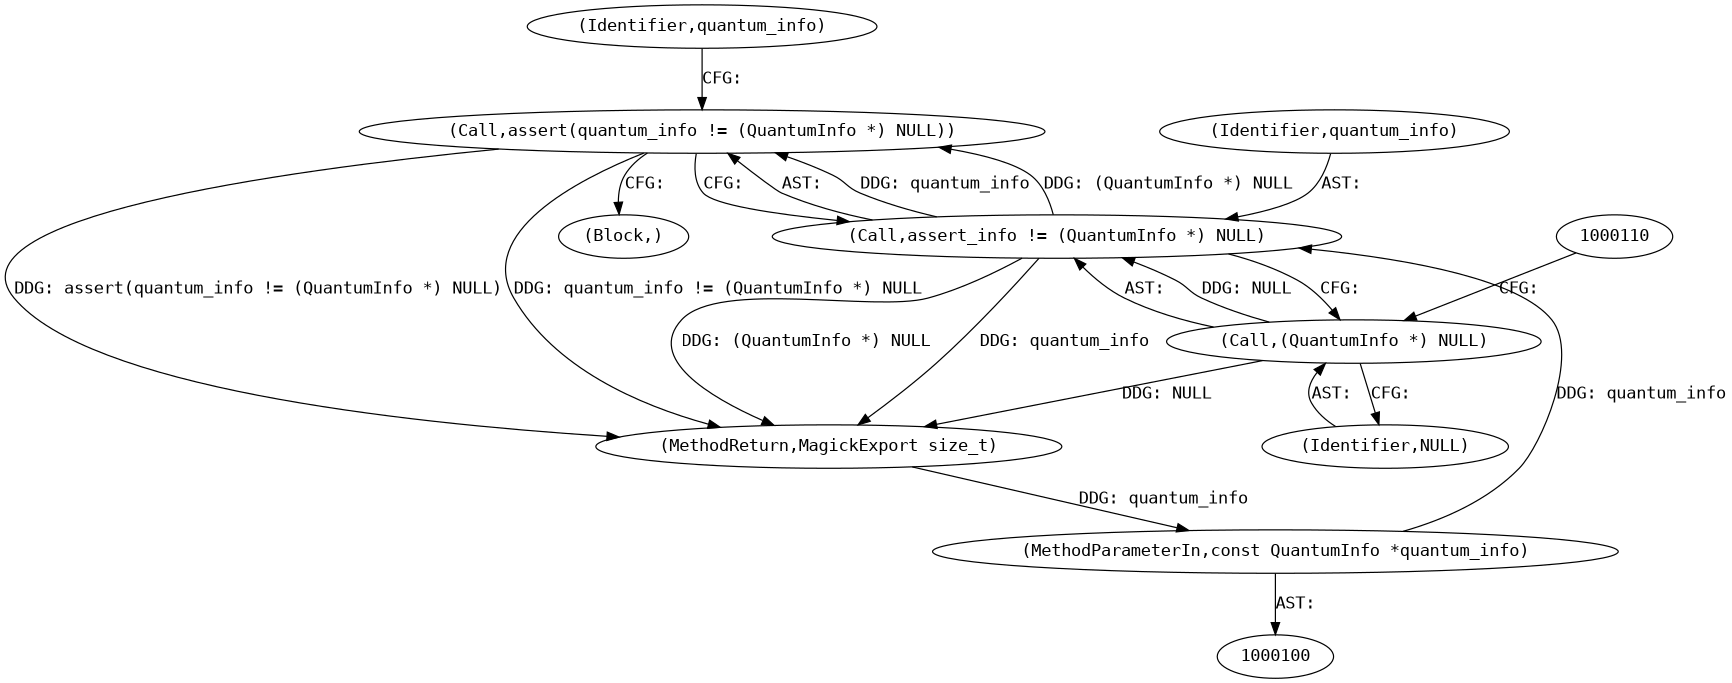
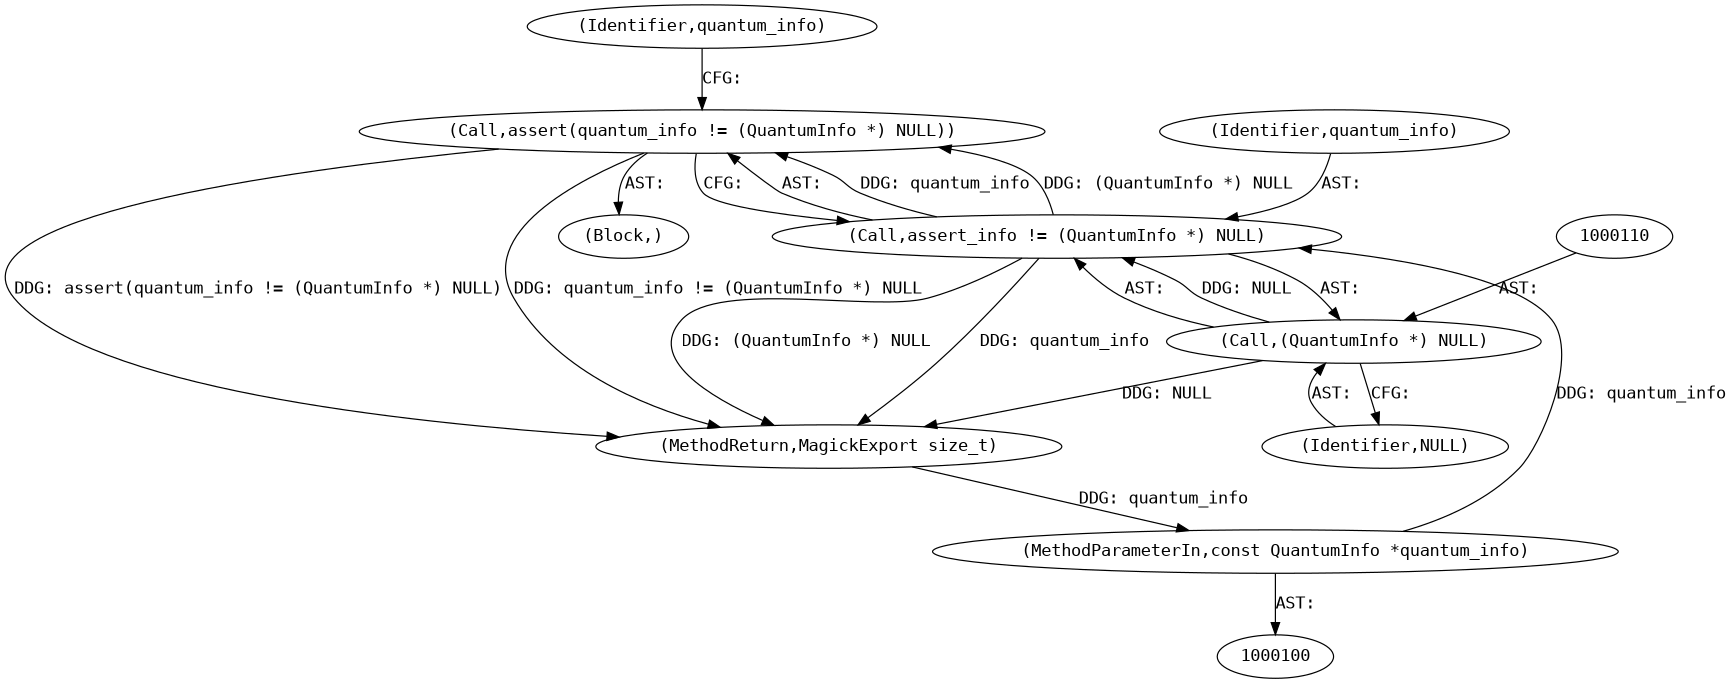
(650, 184) -> (650, 184)
(1345, 289) -> (1345, 289)
(1524, 289) -> (1524, 289)
